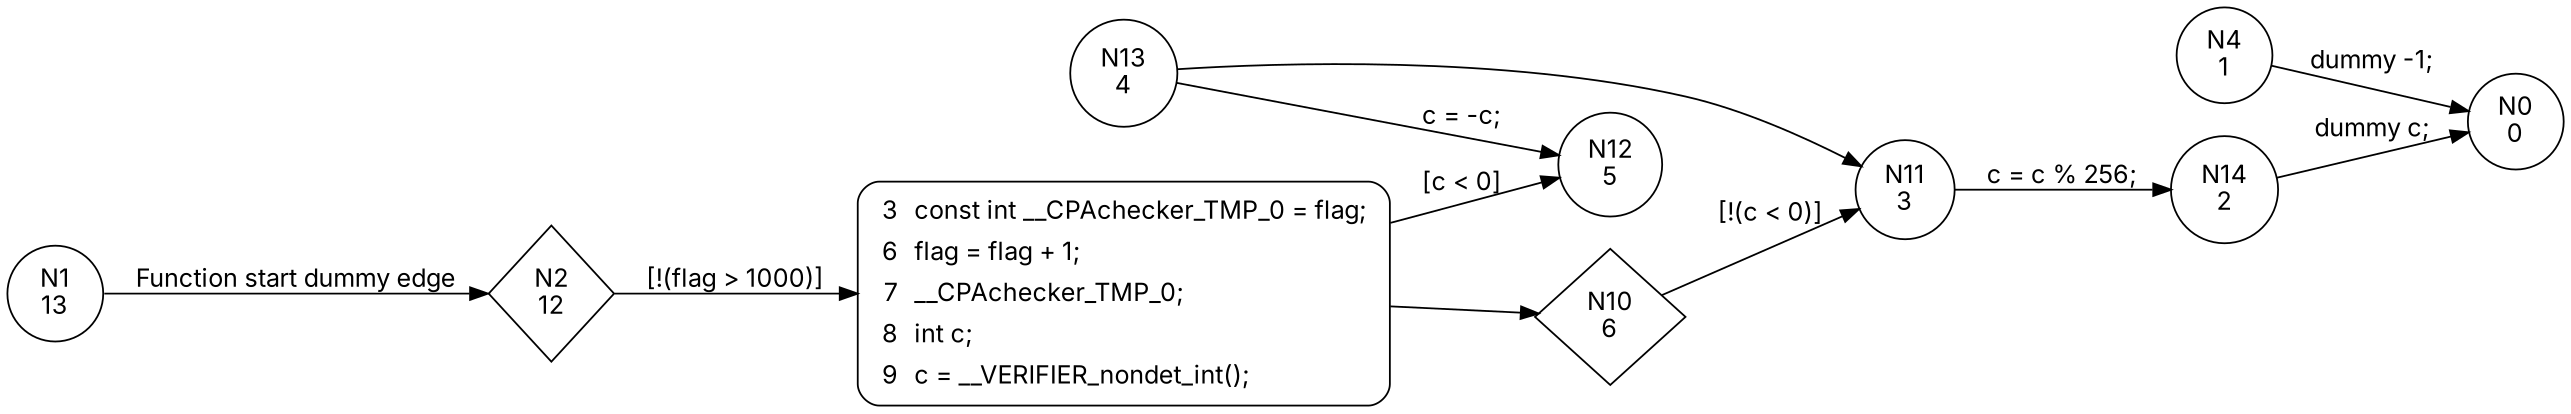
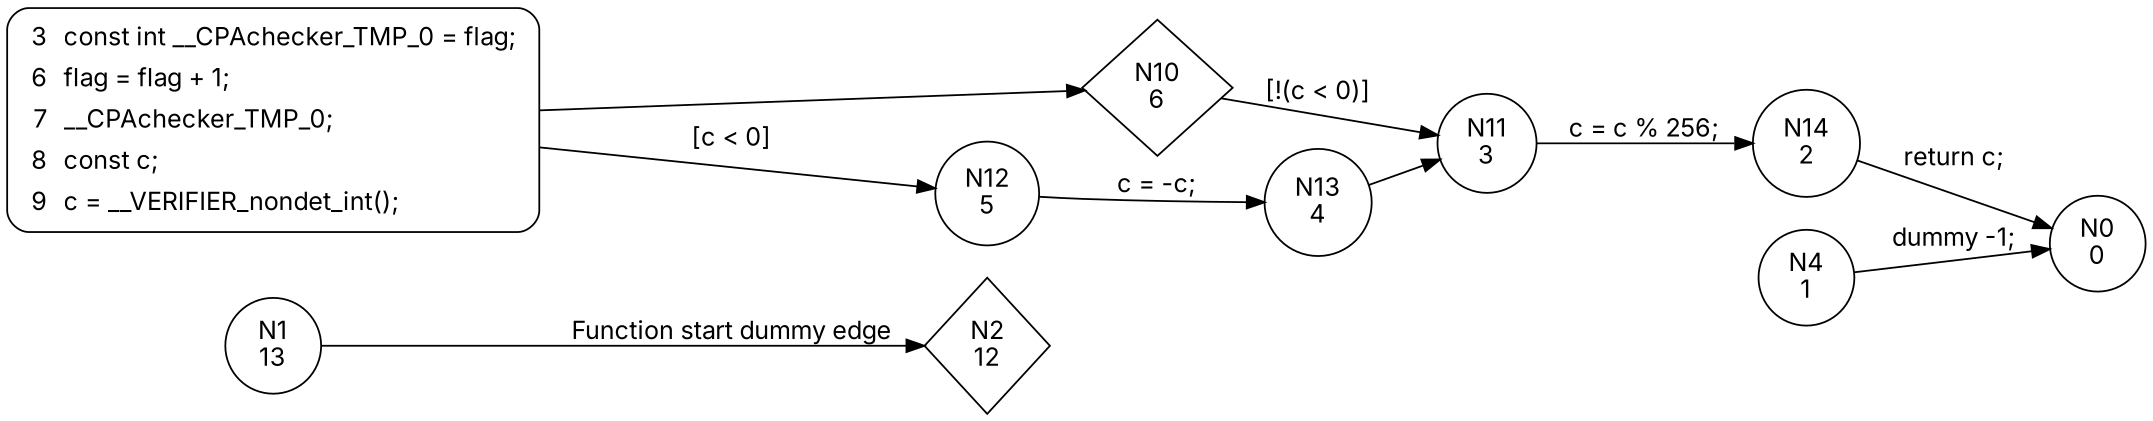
(1359, 117) -> (1143, 201)
(2373, 130) -> (1955, 159)
(727, 294) -> none
(945, 335) -> (112, 161)
